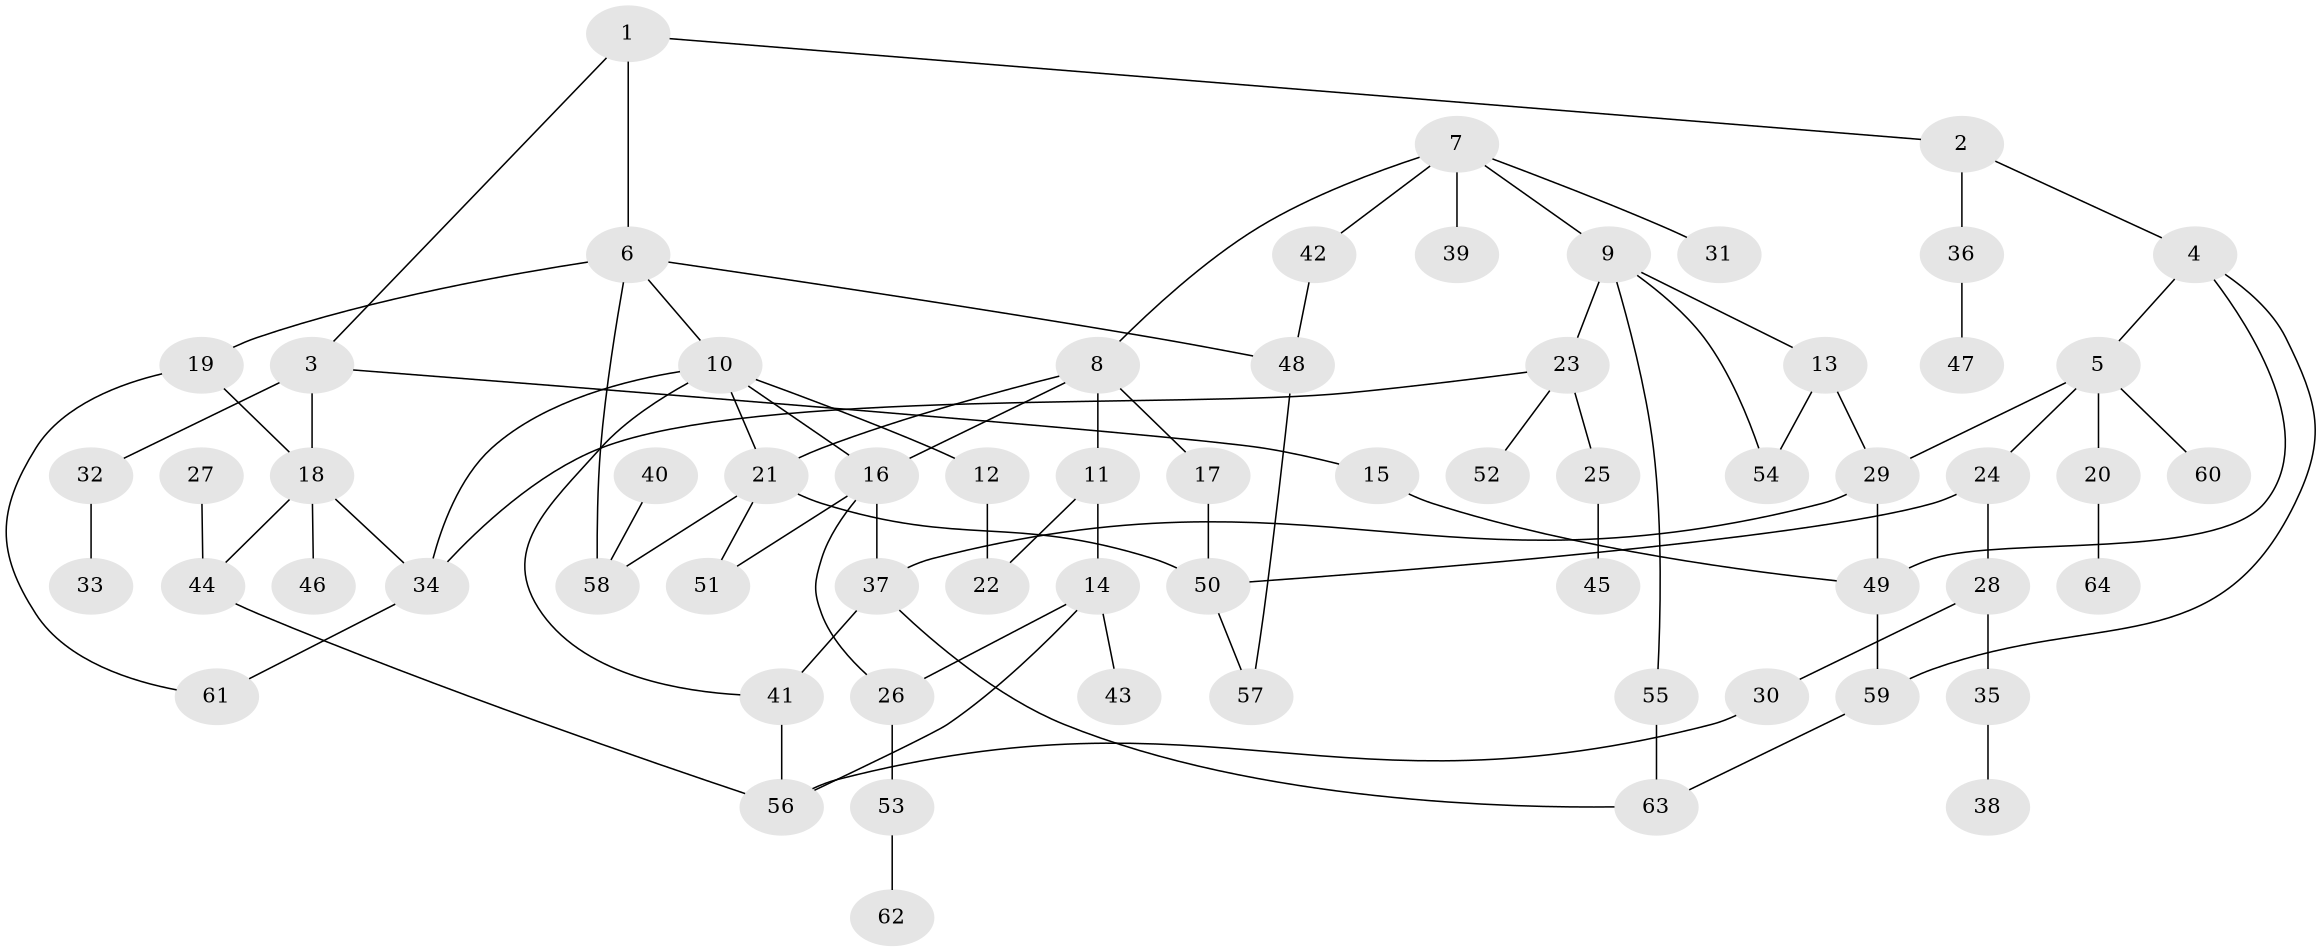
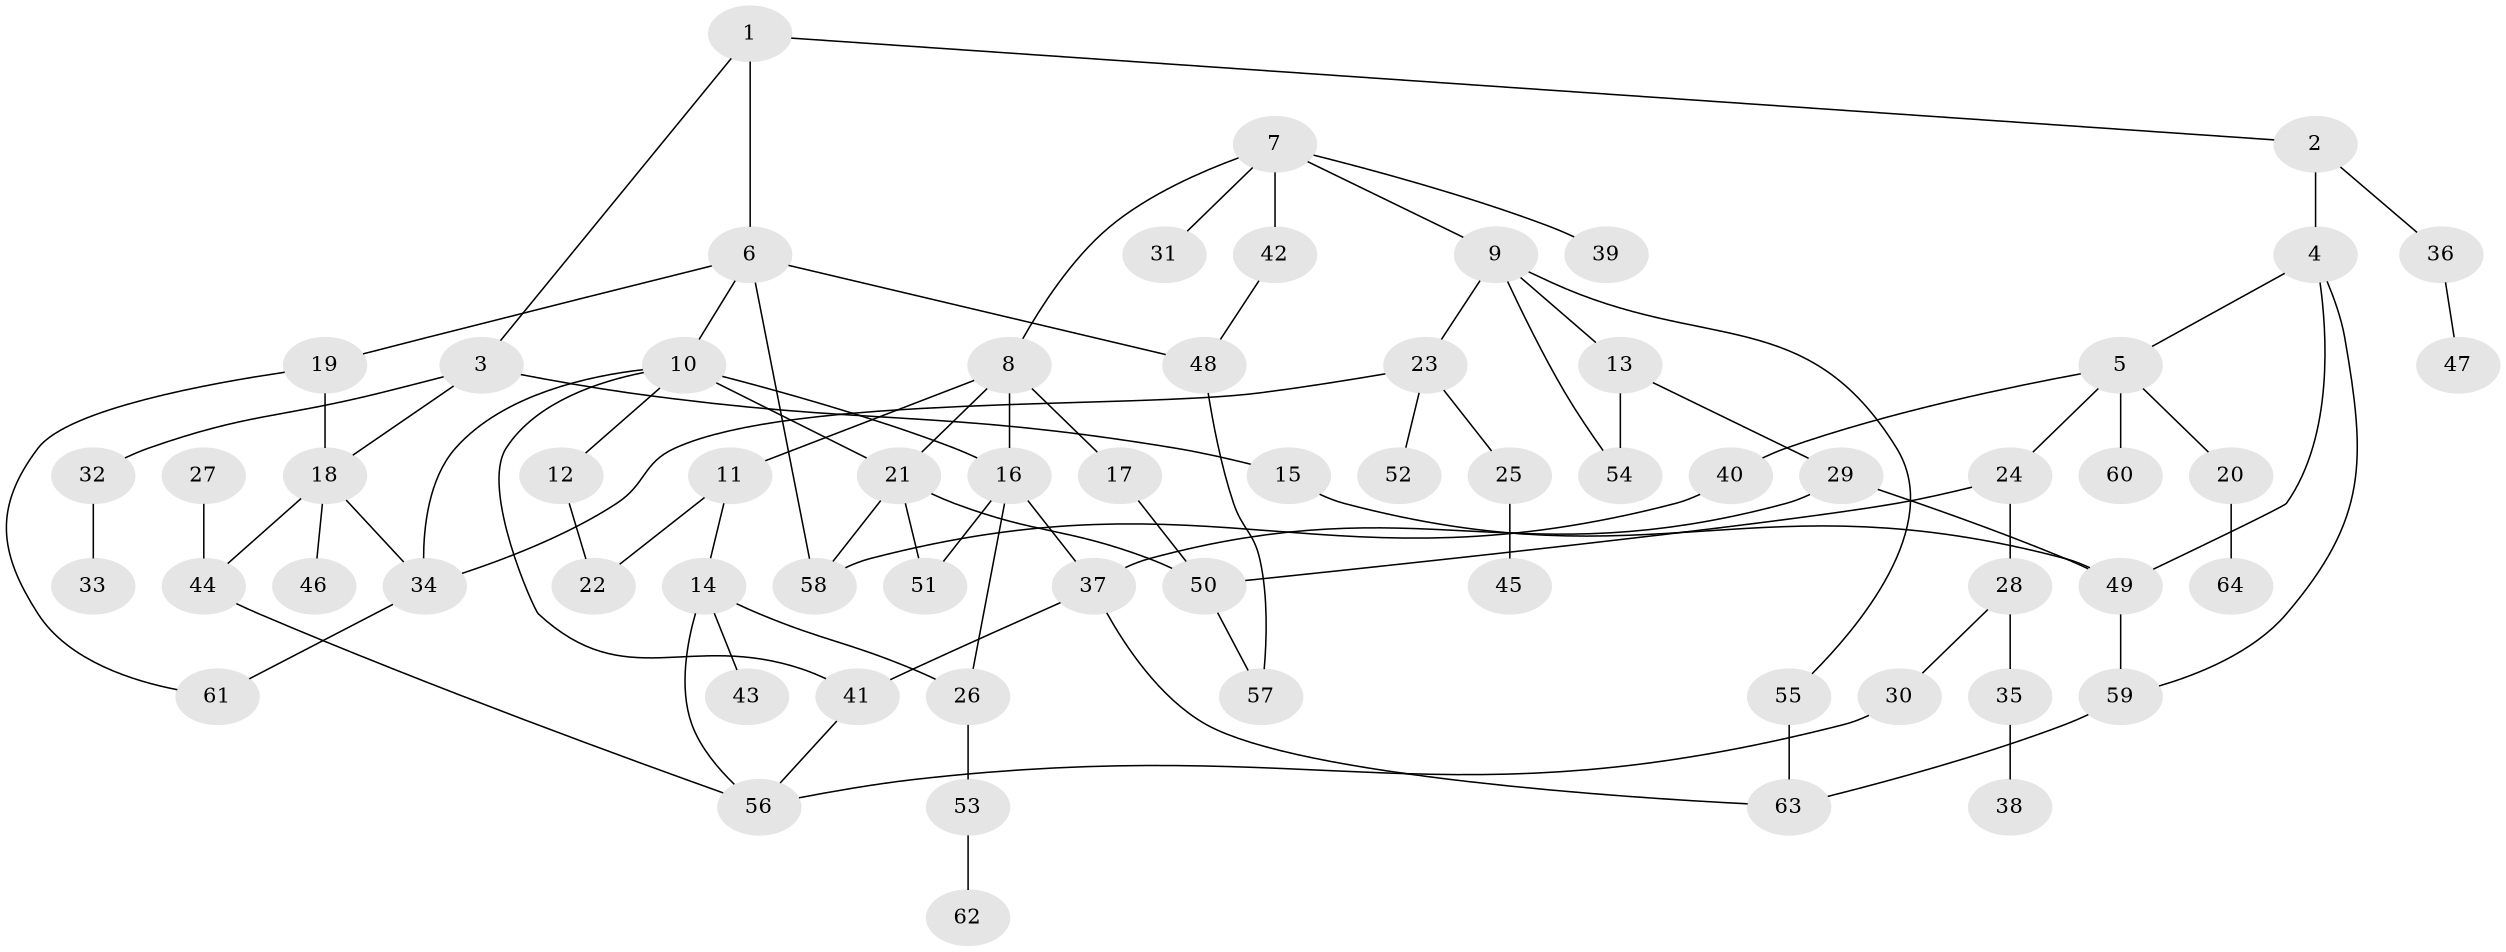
(1988, 420) -> (1920, 409)
